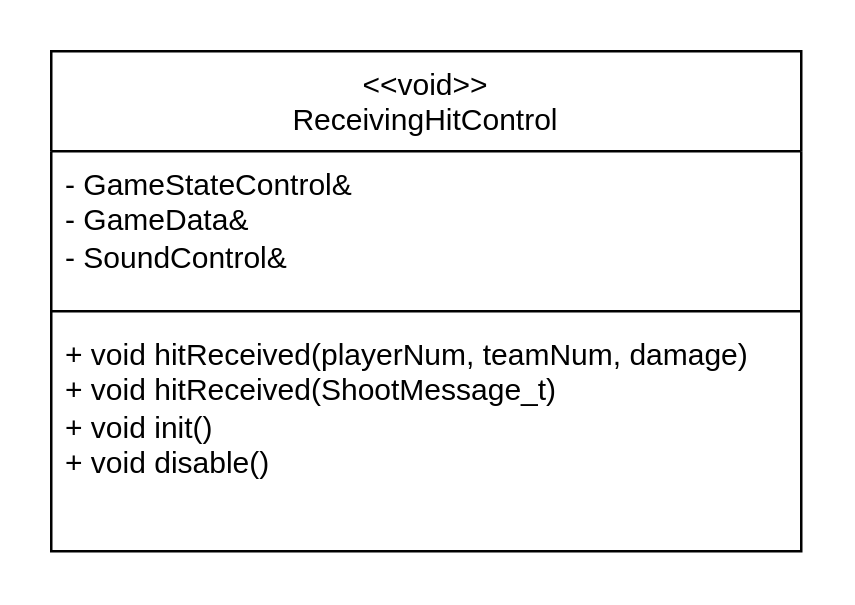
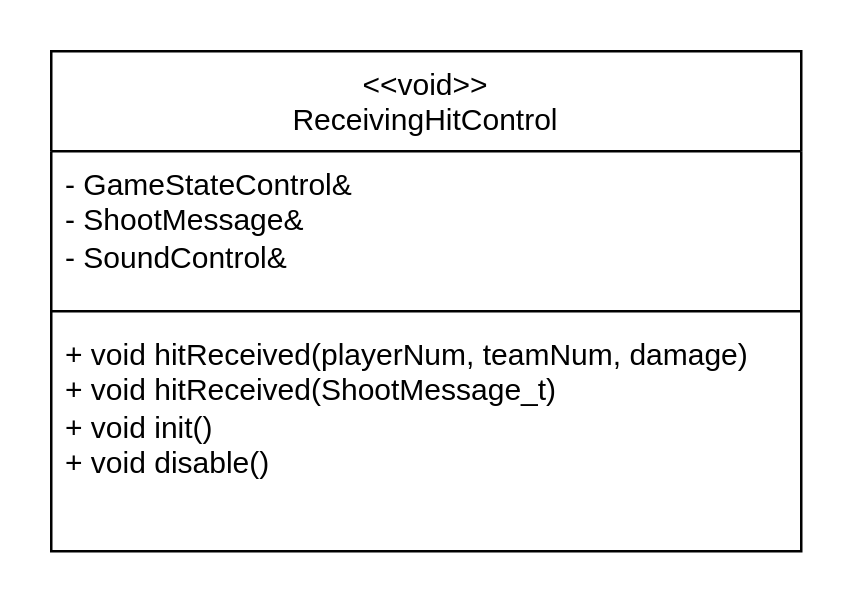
(218, 223) -> (218, 223)
